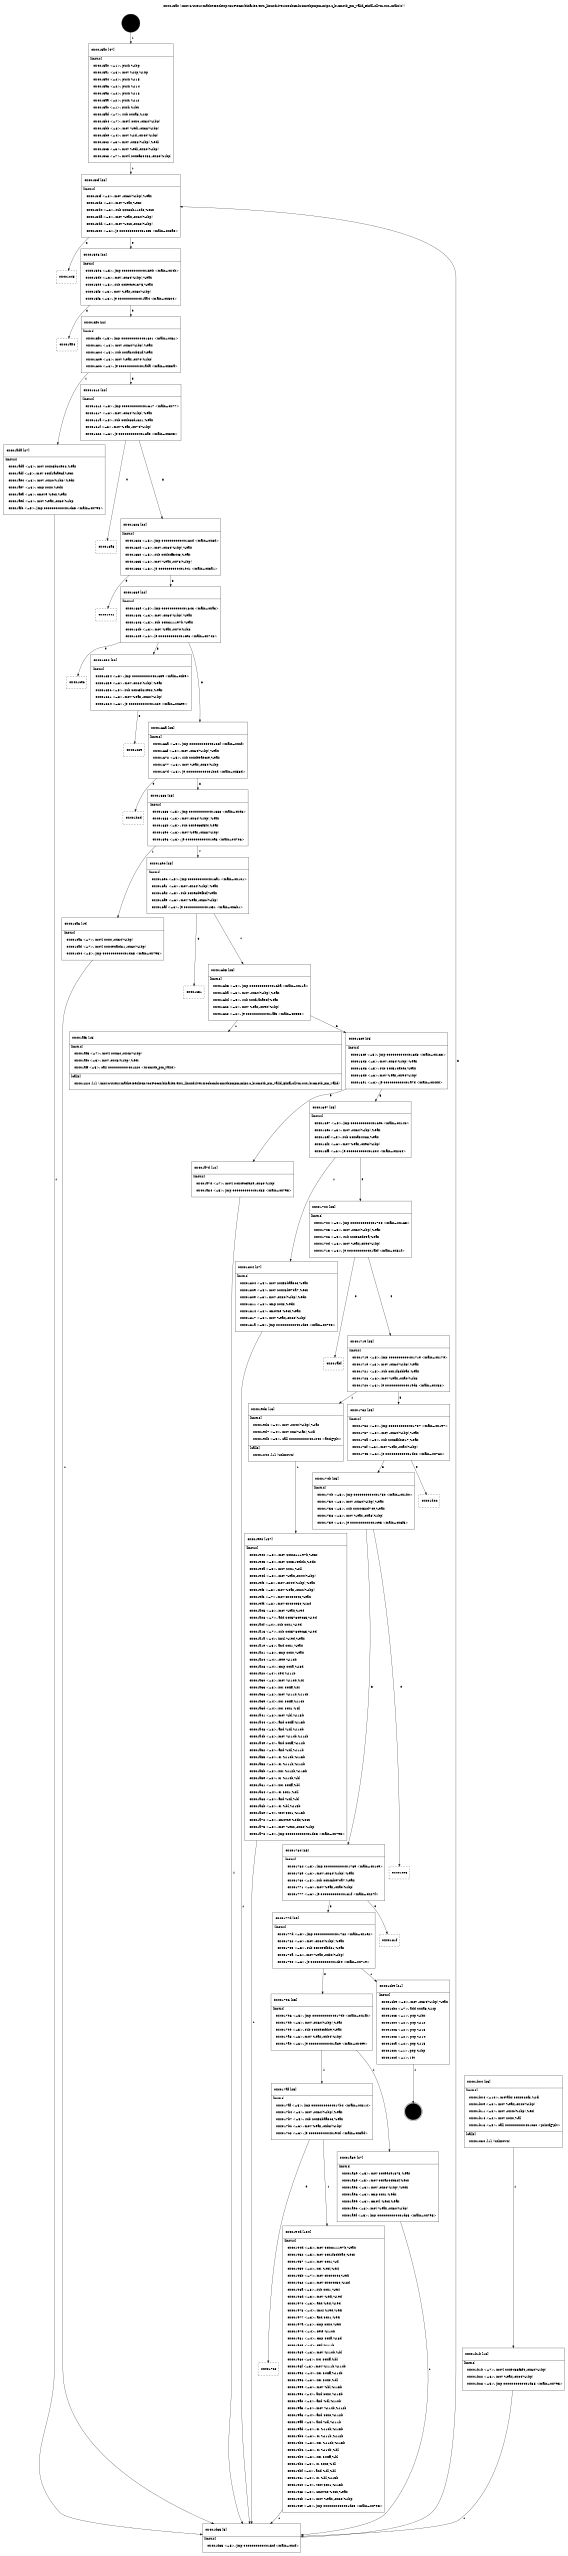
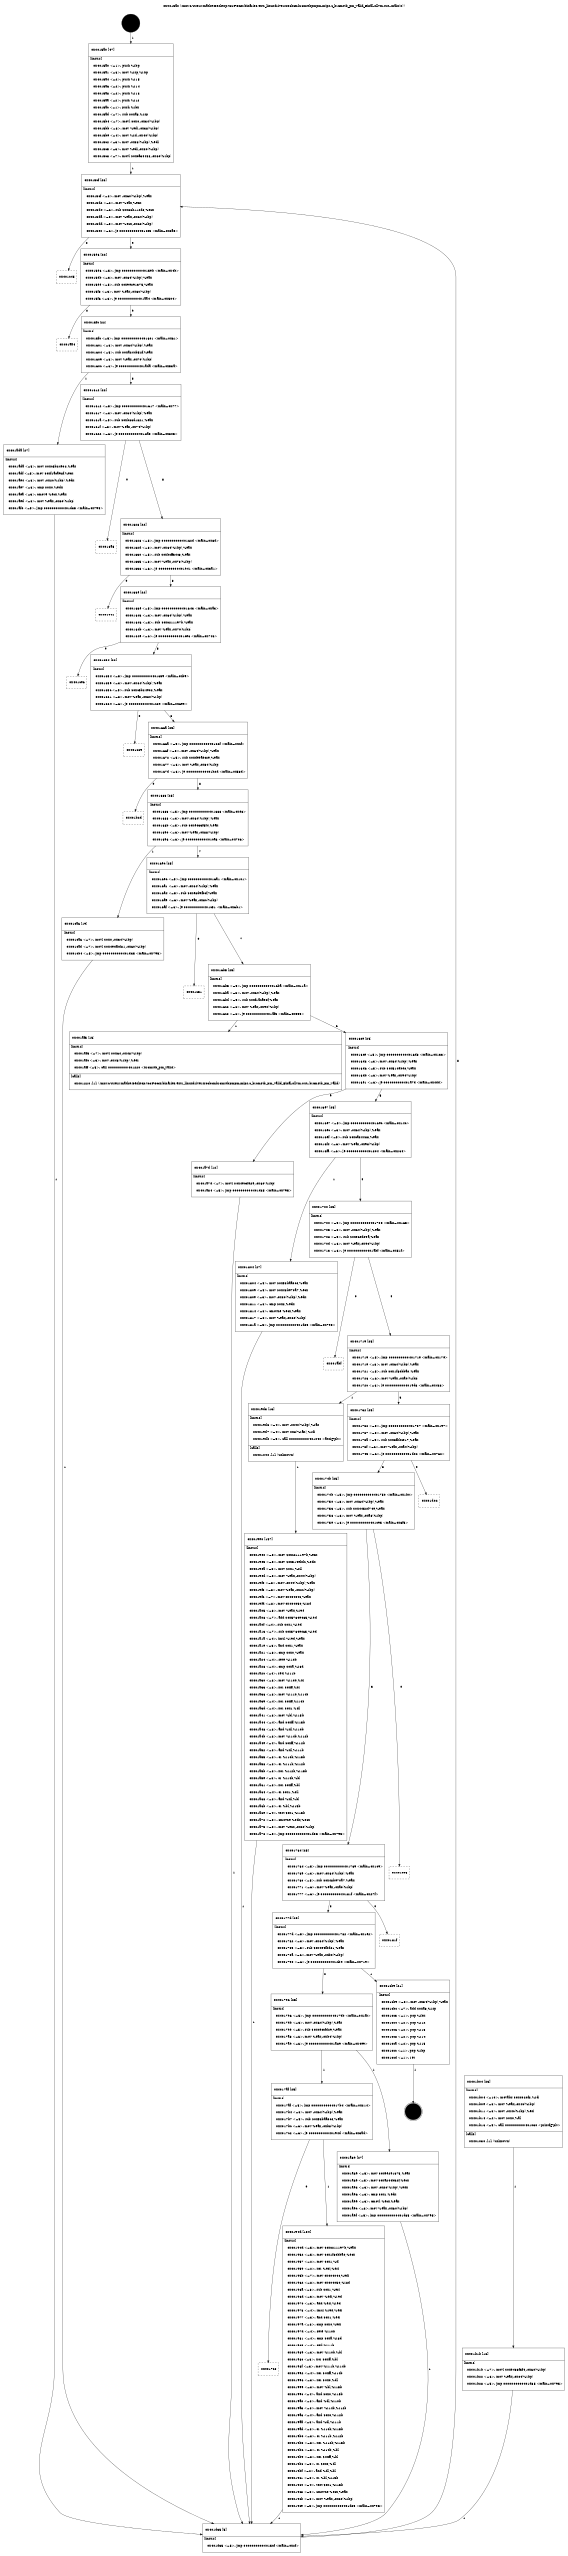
(198, 681) -> (169, 716)
